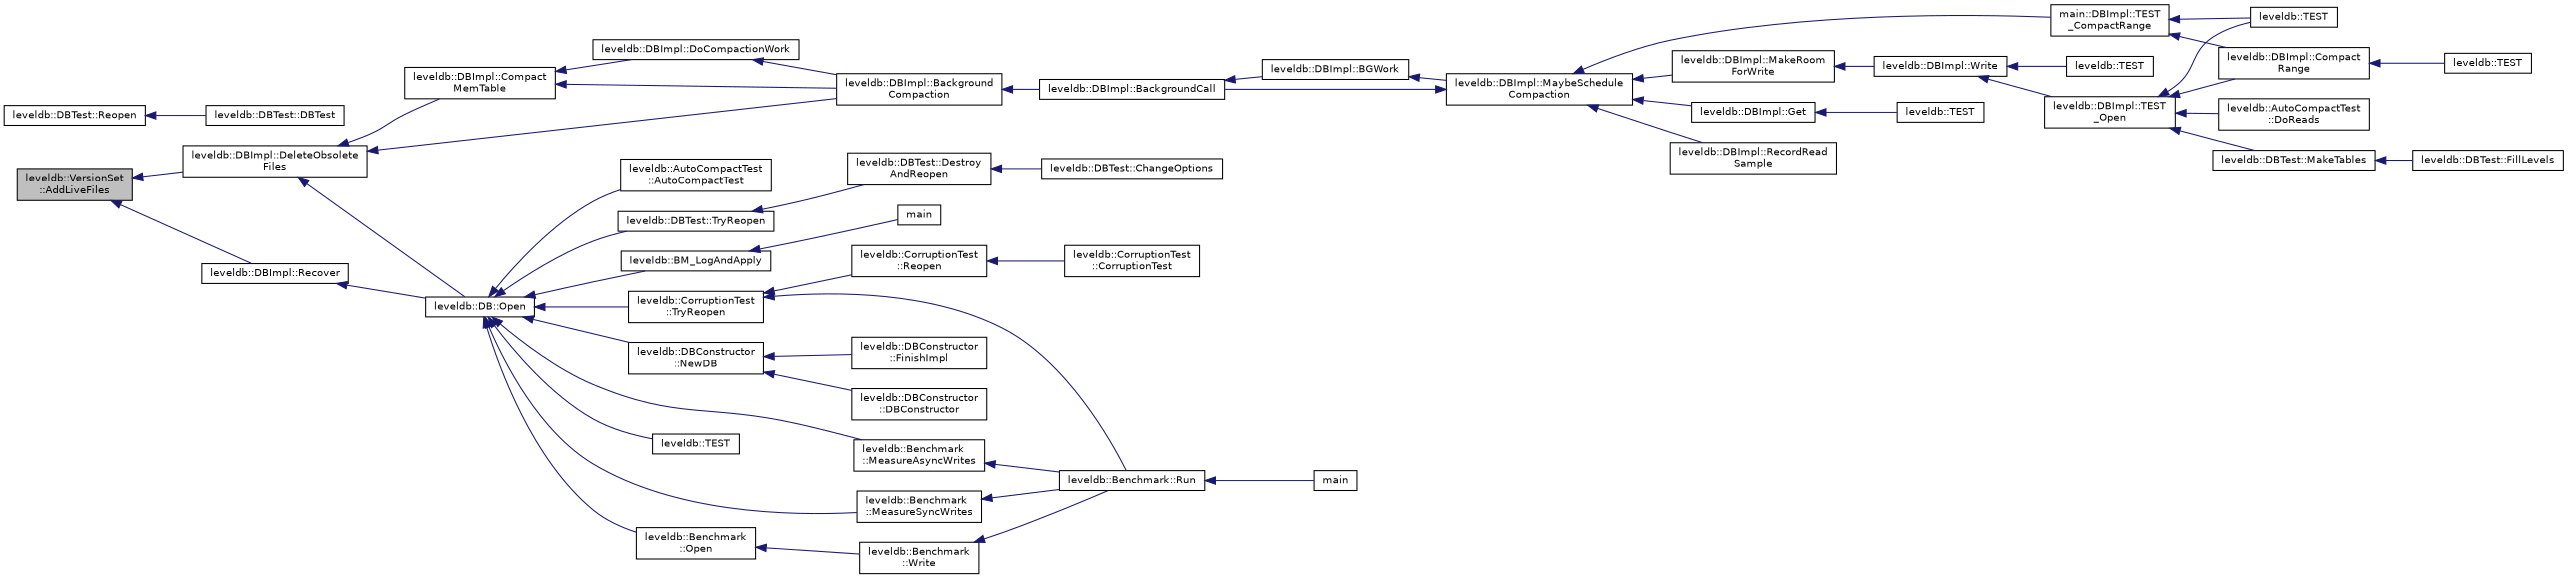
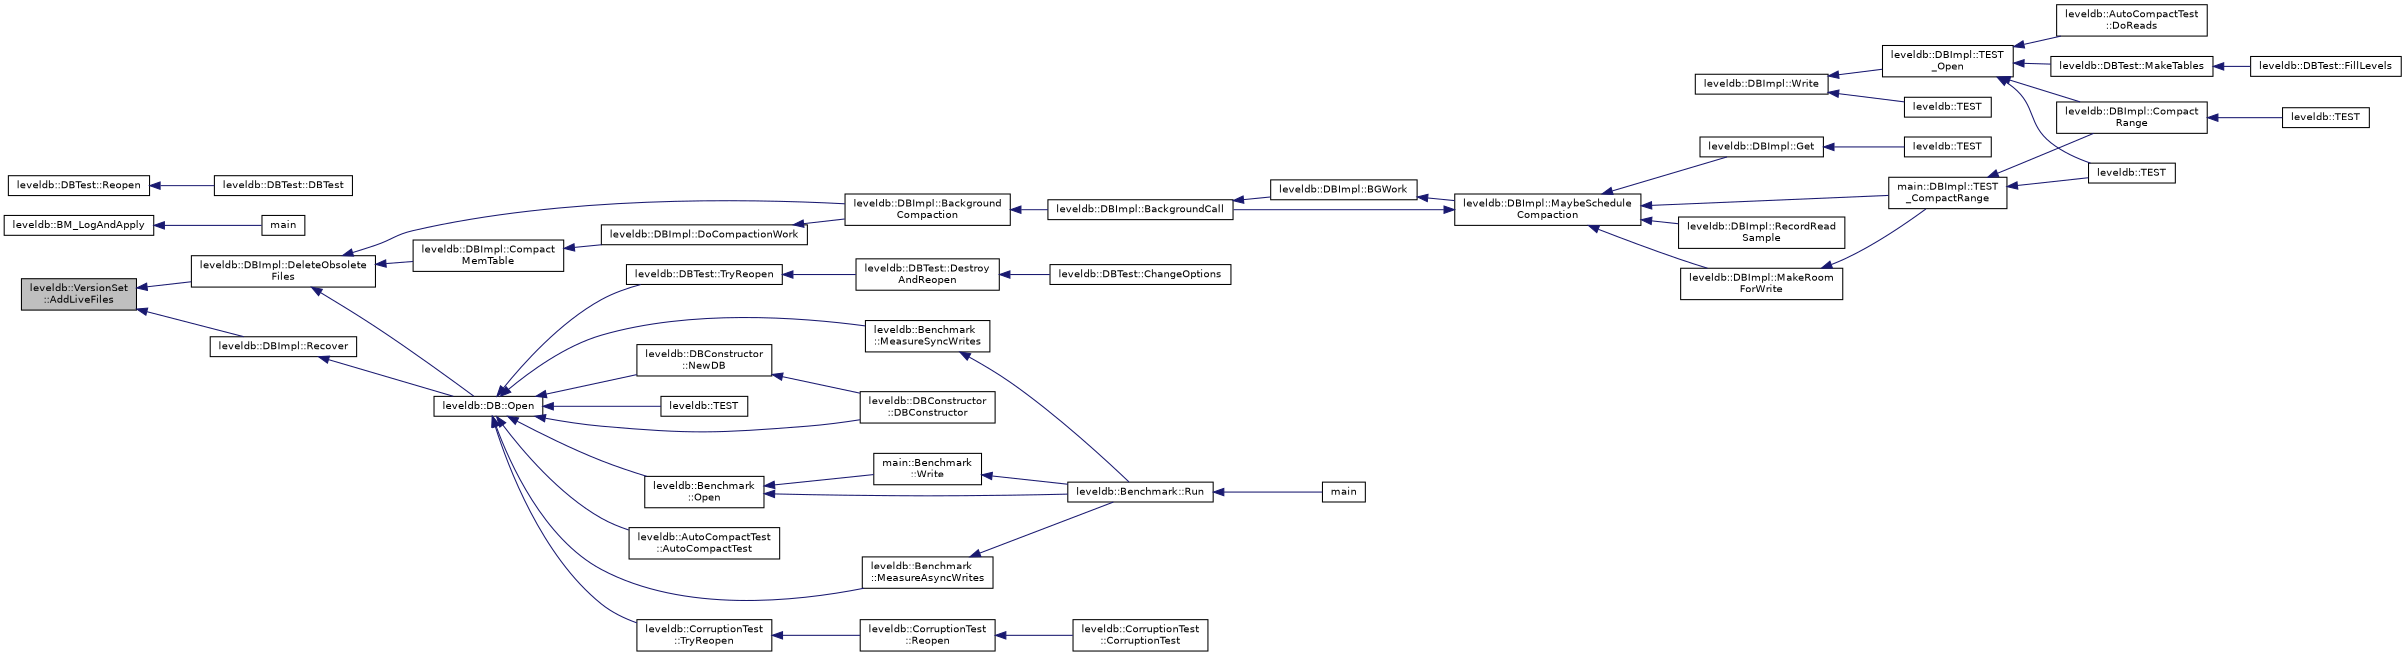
(1860, 66) -> (1880, 240)
(701, 86) -> none
(590, 282) -> (703, 432)
(983, 320) -> (921, 496)
(919, 353) -> none
(919, 558) -> (928, 469)
